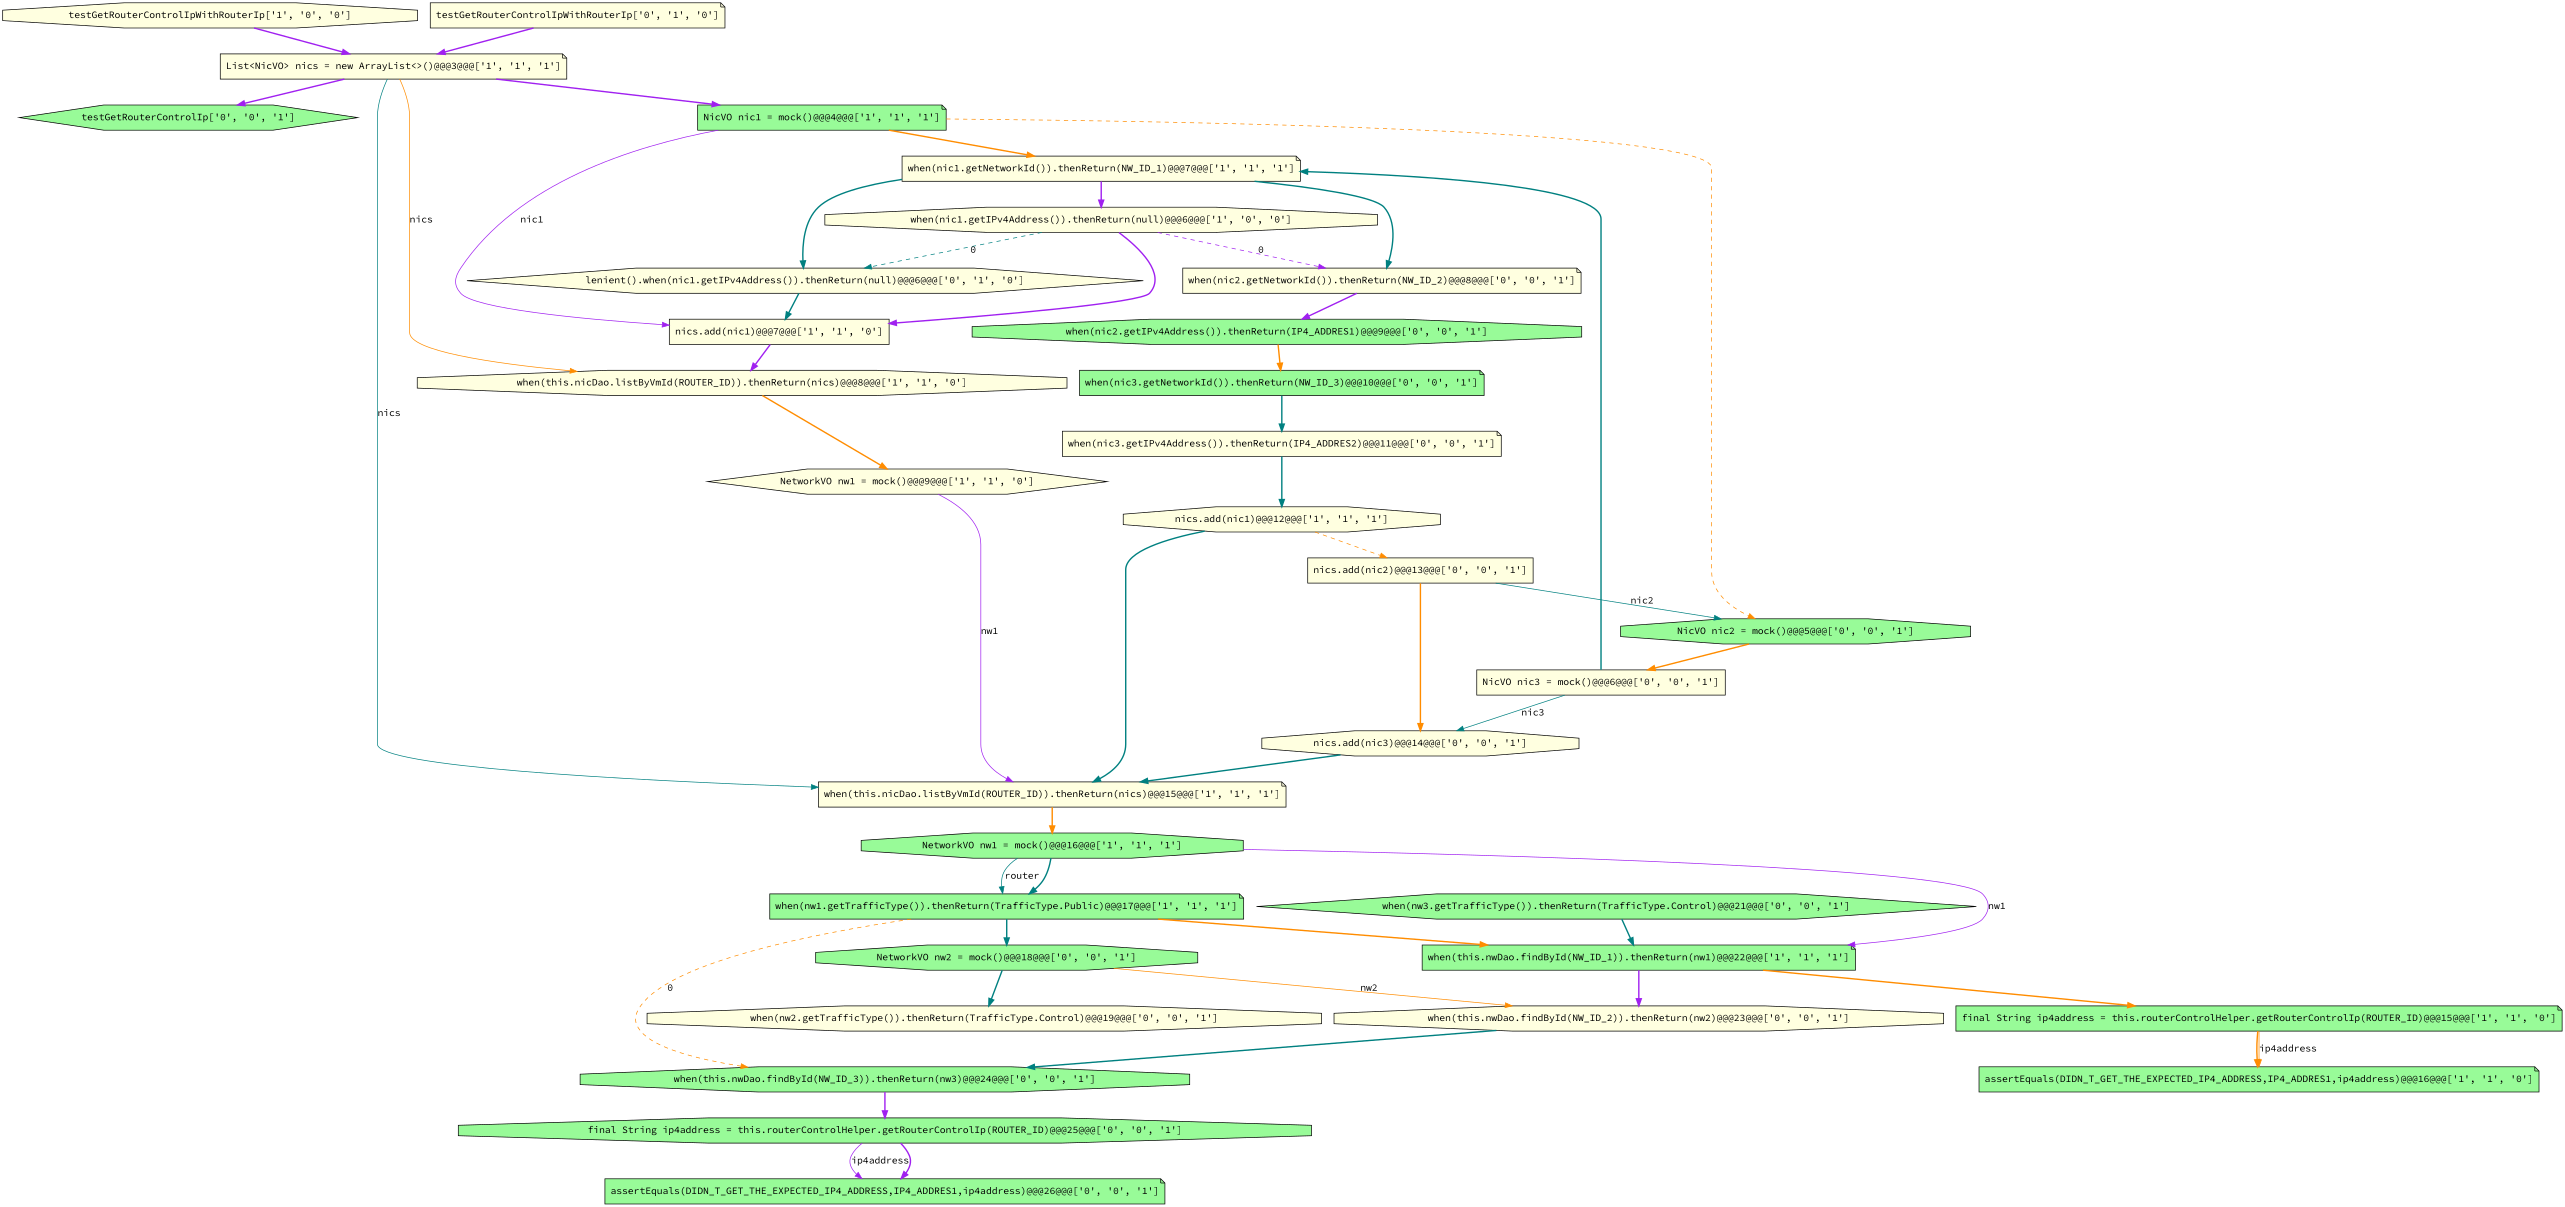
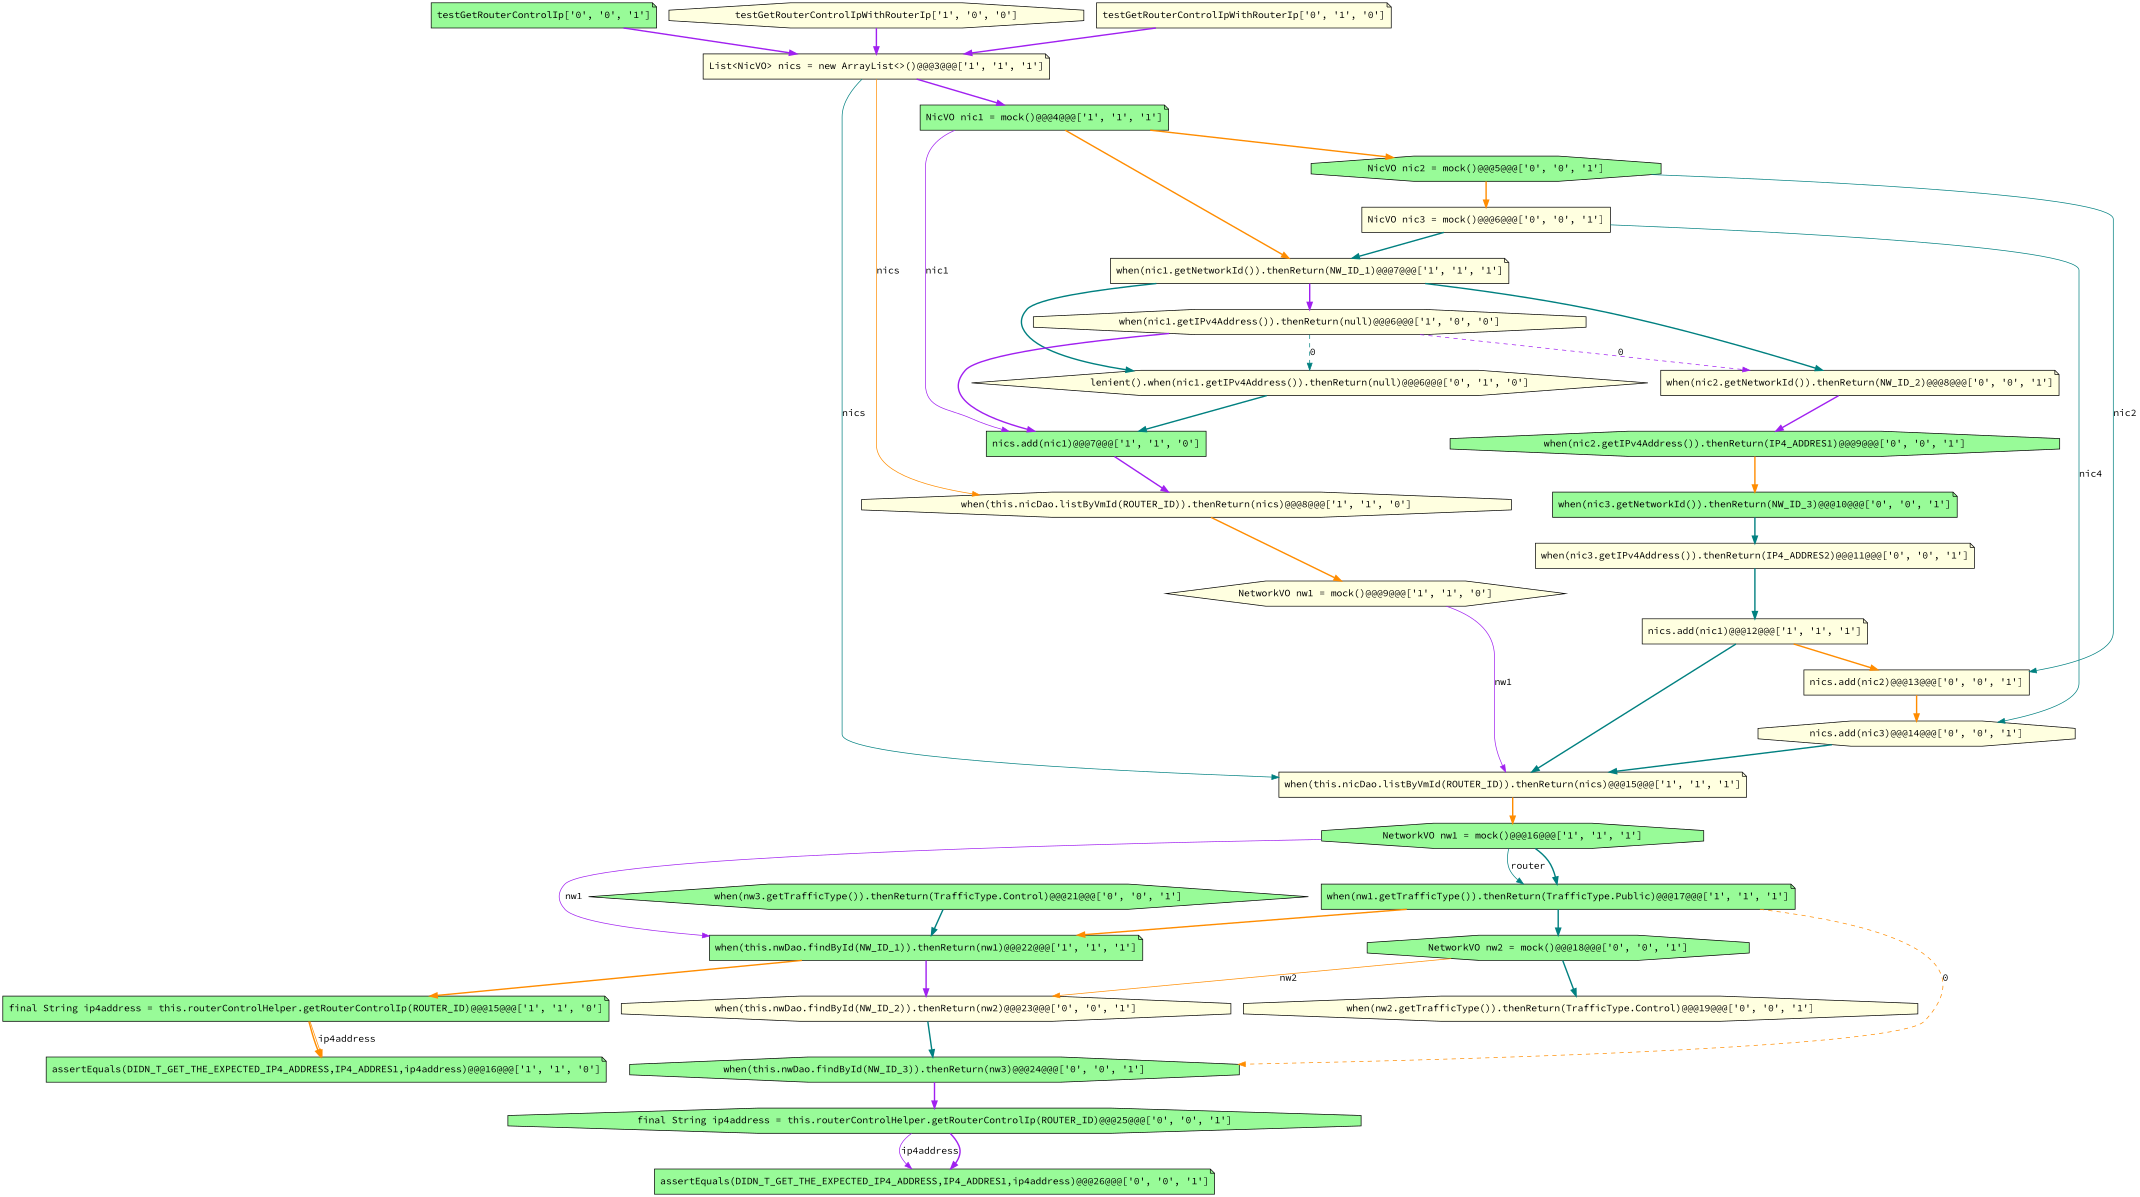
(295, 91) -> (706, 40)
(188, 118) -> (544, 15)
(1563, 139) -> (1268, 143)
(779, 332) -> (1096, 444)
(1282, 519) -> (1755, 631)
(1348, 544) -> (1832, 656)
(1610, 601) -> (2113, 238)
(1533, 713) -> (2091, 474)
